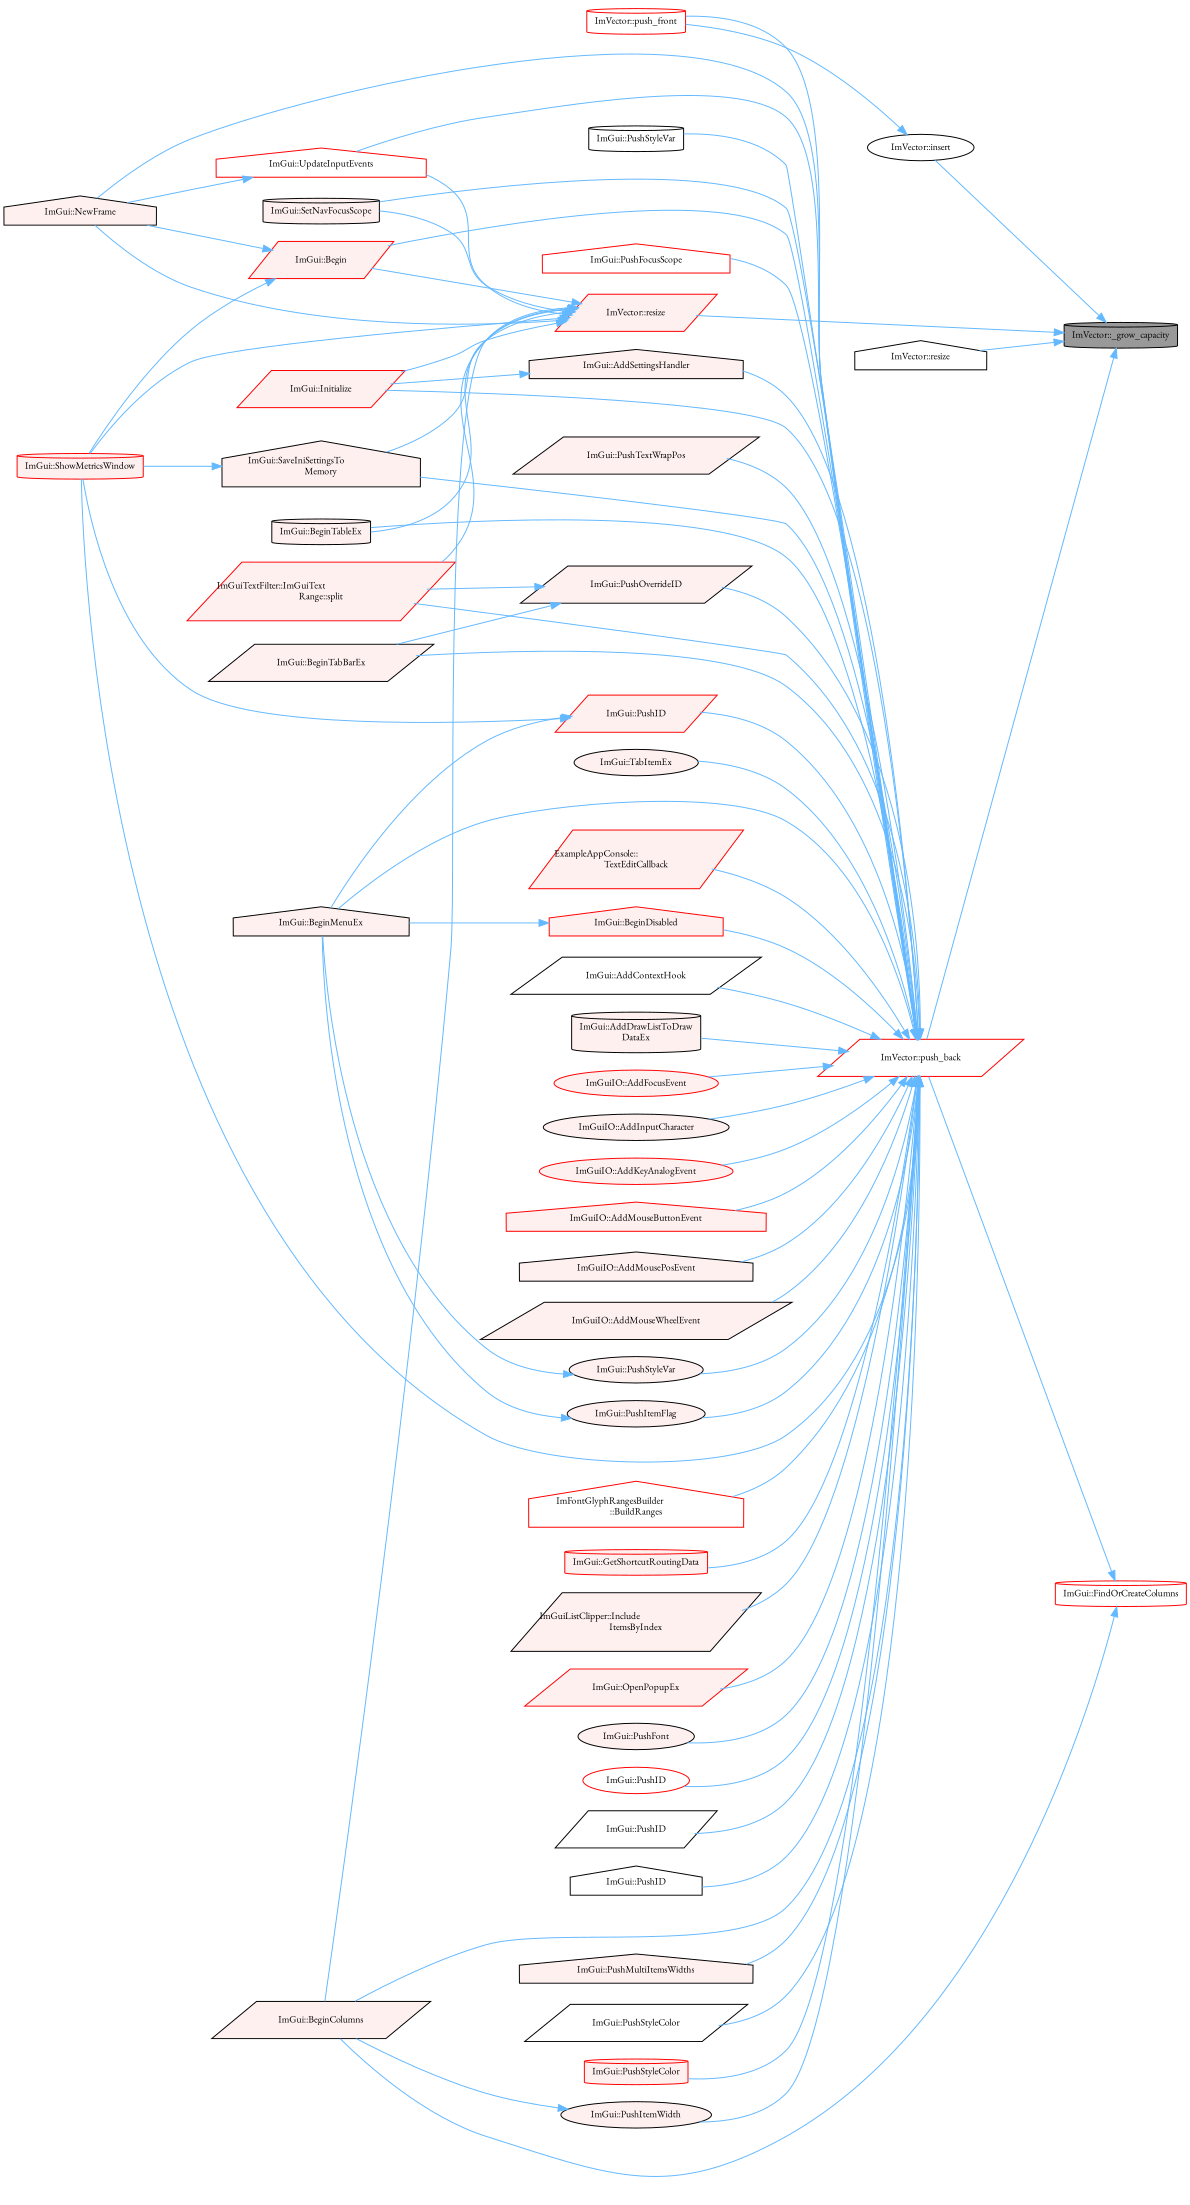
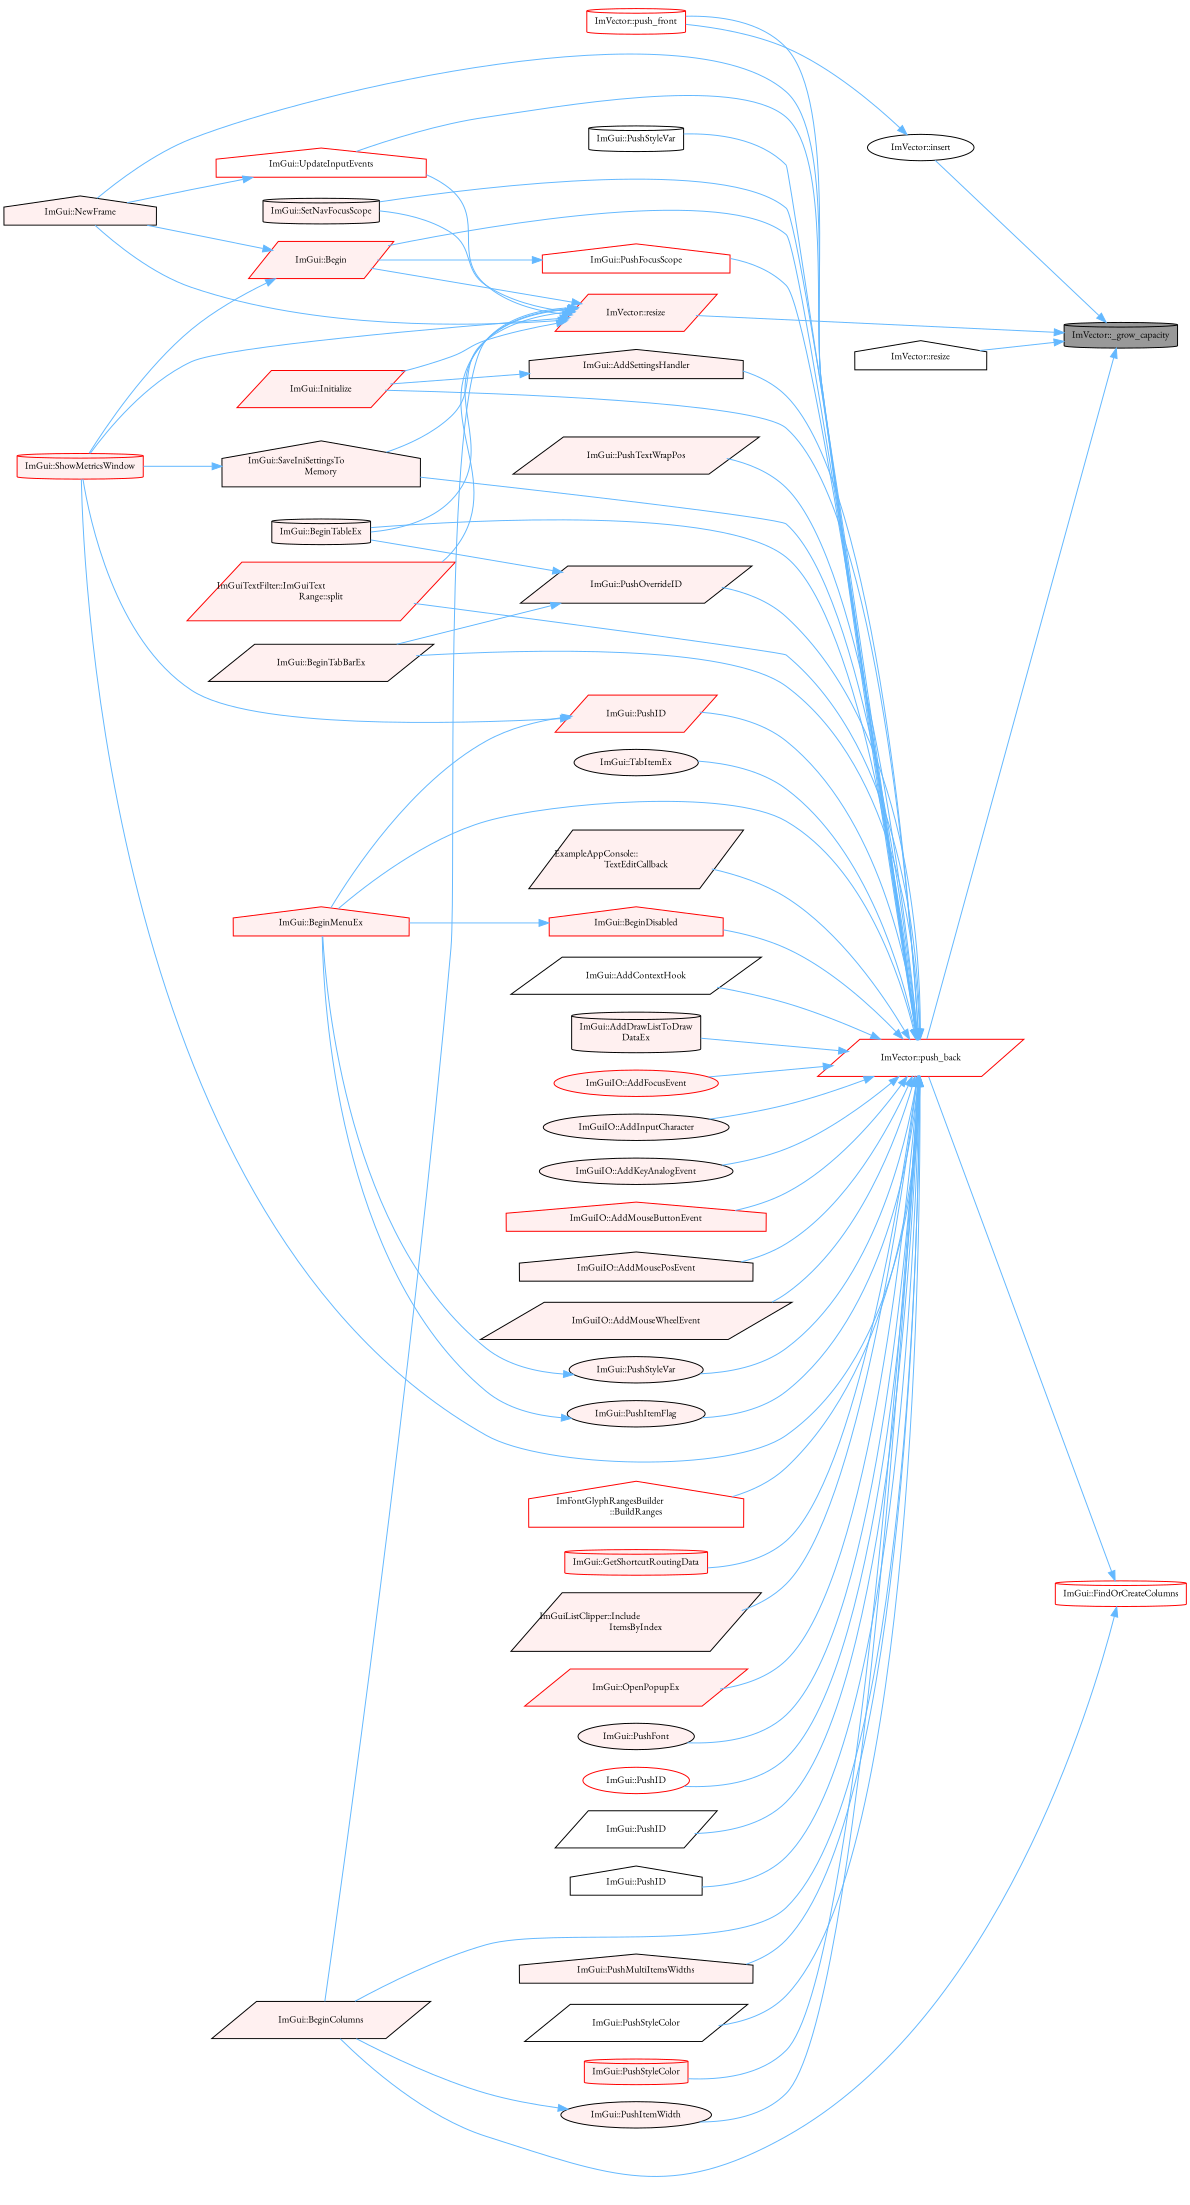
none -> (455, 260)
(481, 588) -> (466, 556)
(636, 859) -> (636, 859)
(321, 923) -> (321, 923)
(636, 1171) -> (636, 1171)
